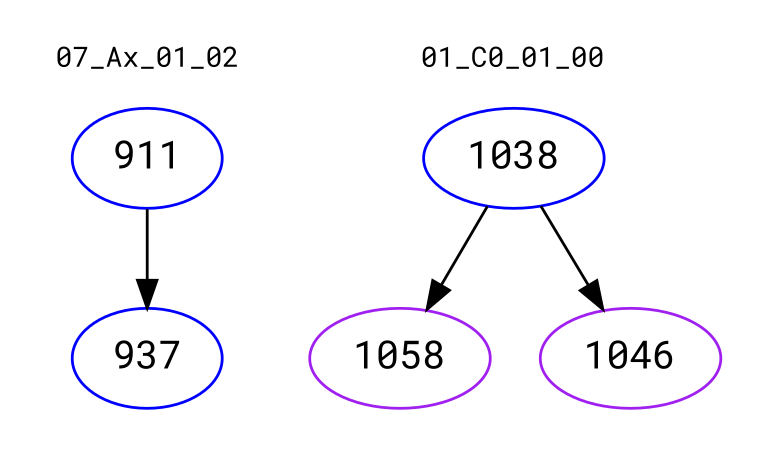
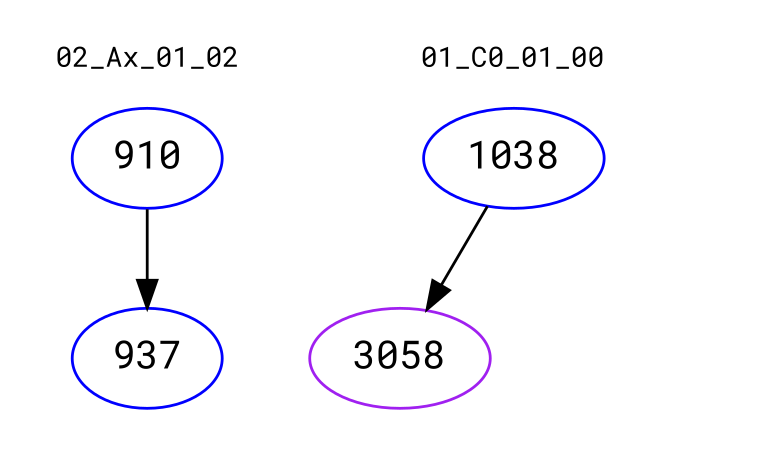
(149, 60) -> (149, 60)
(147, 158) -> (147, 158)
(400, 358) -> (400, 358)
(631, 358) -> none
